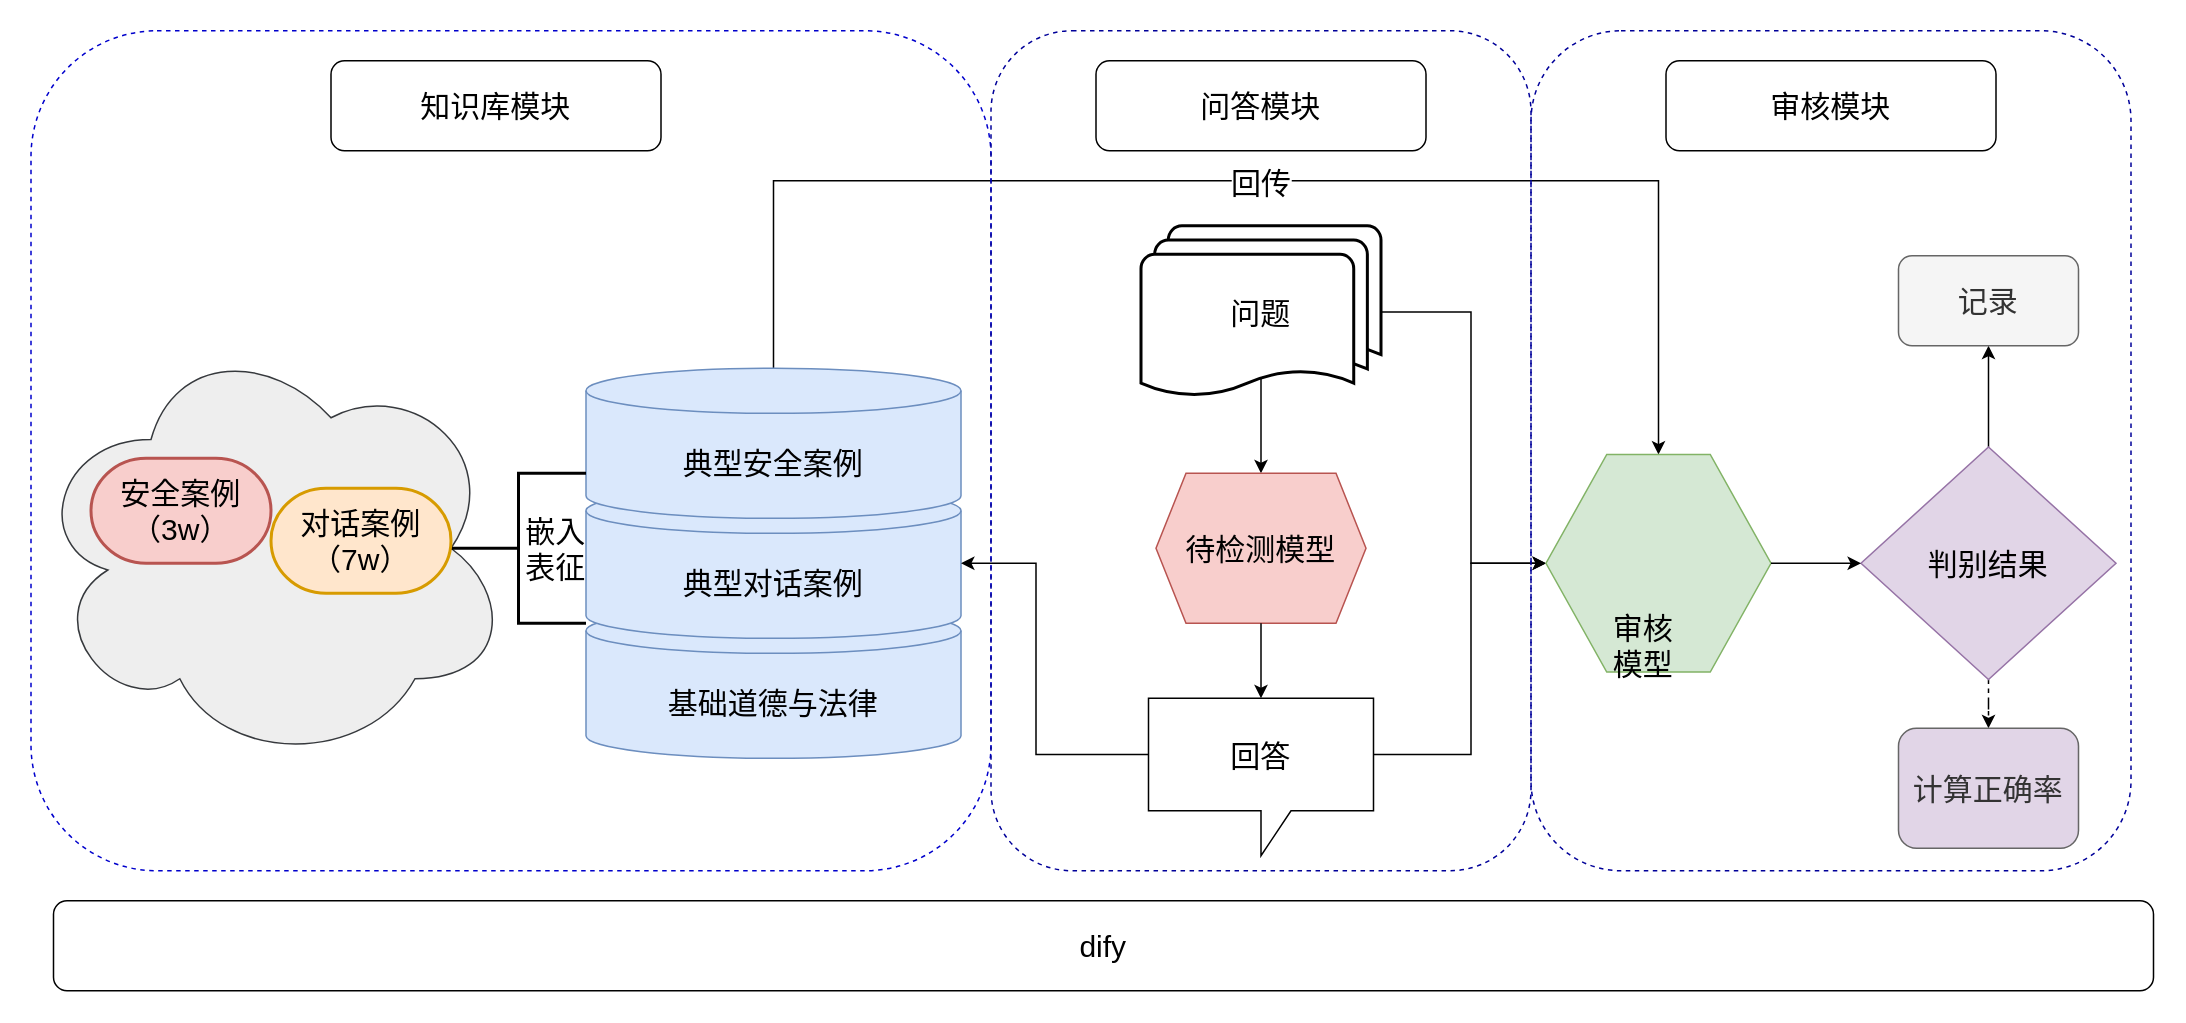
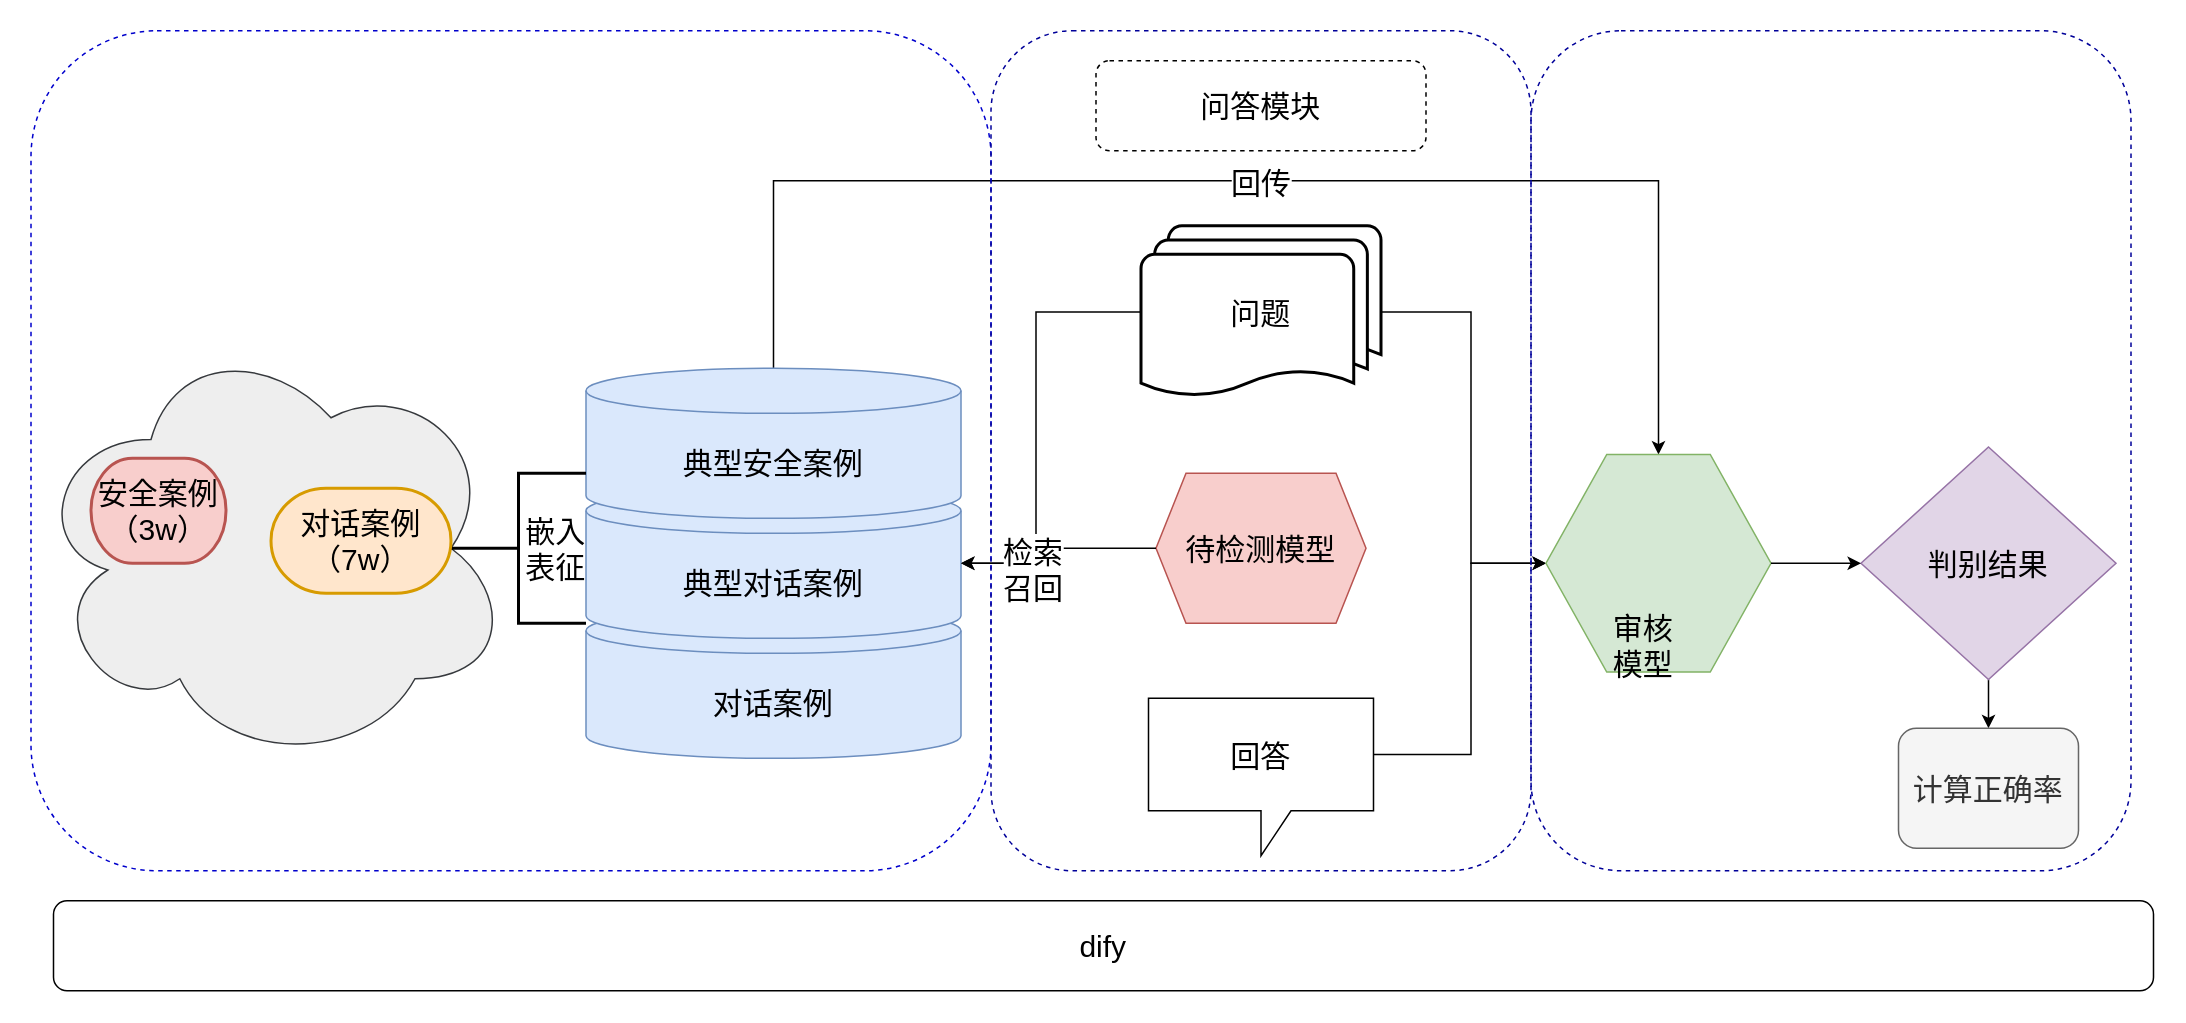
(496, 106) -> none
(1261, 106) -> (1261, 106)
(1831, 106) -> none
(1988, 301) -> none
none -> (1036, 384)
(1988, 402) -> none
(1261, 421) -> none
(181, 511) -> (158, 511)
(1261, 655) -> (1089, 548)
(1988, 689) -> (1988, 689)
(773, 703) -> (773, 703)
(1036, 716) -> none
(1988, 788) -> (1988, 788)
